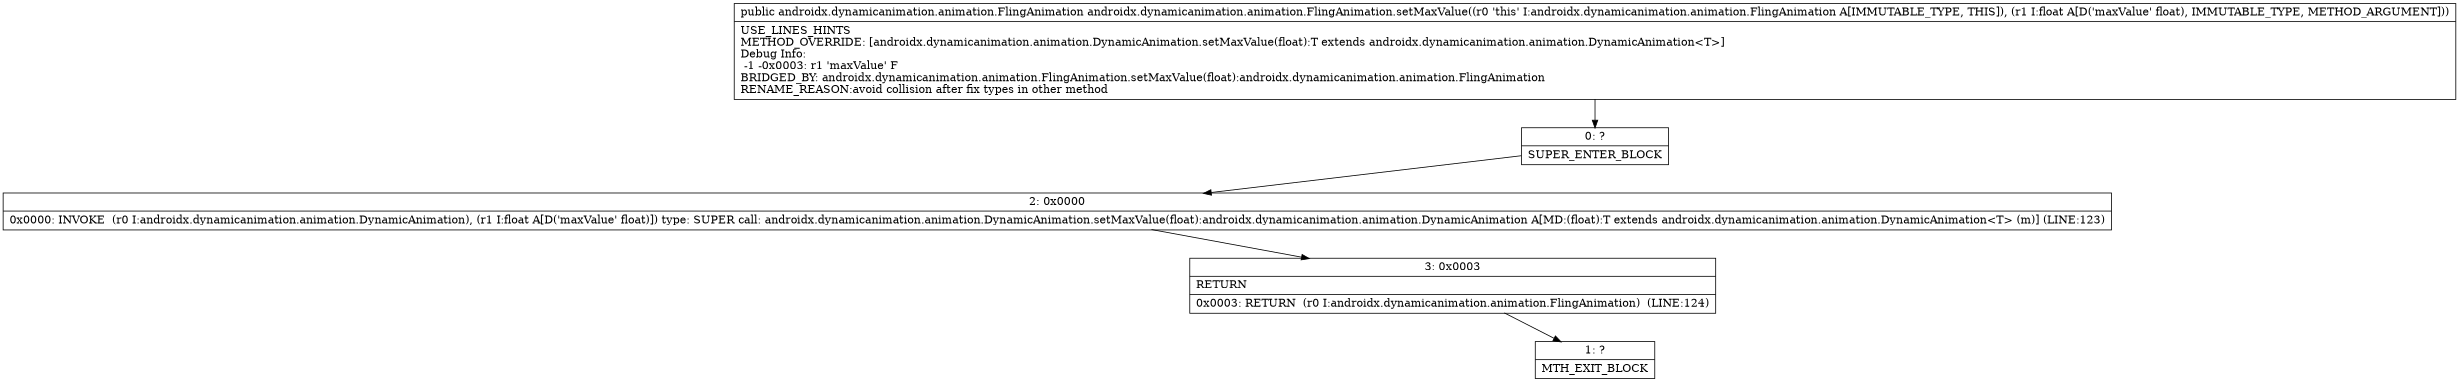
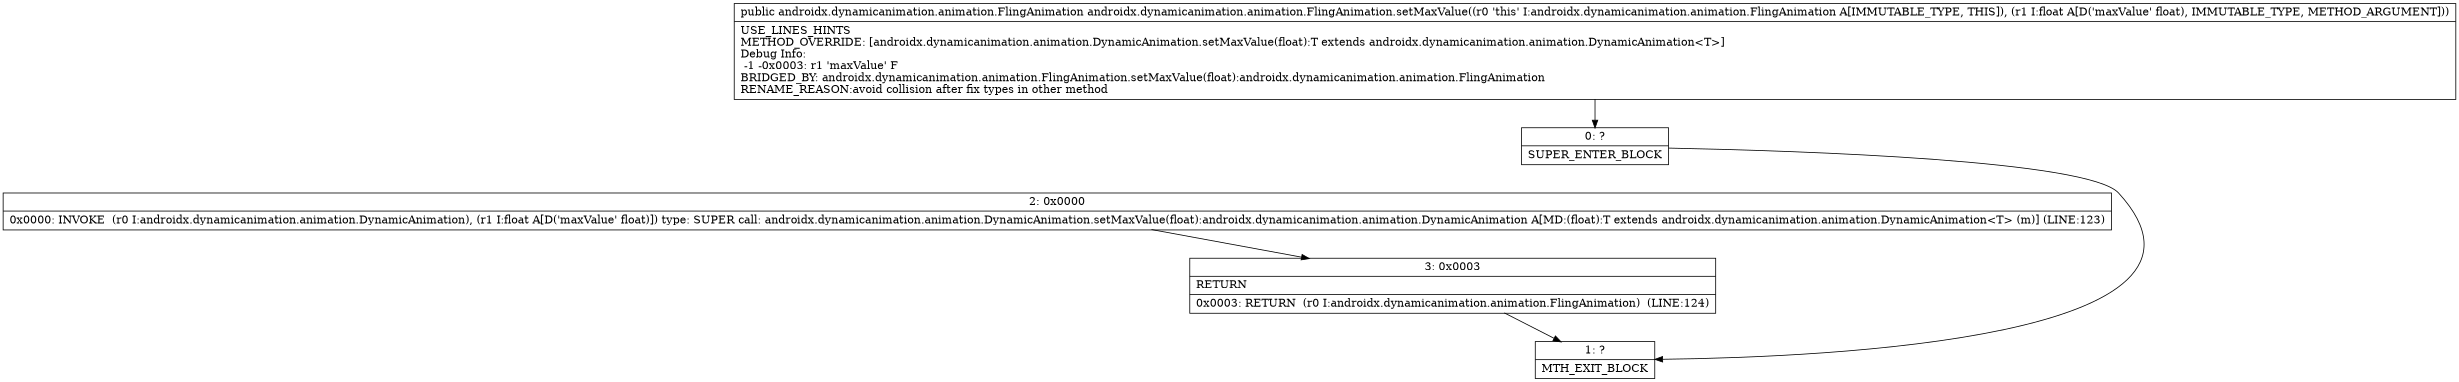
(1366, 174) -> (2142, 246)
